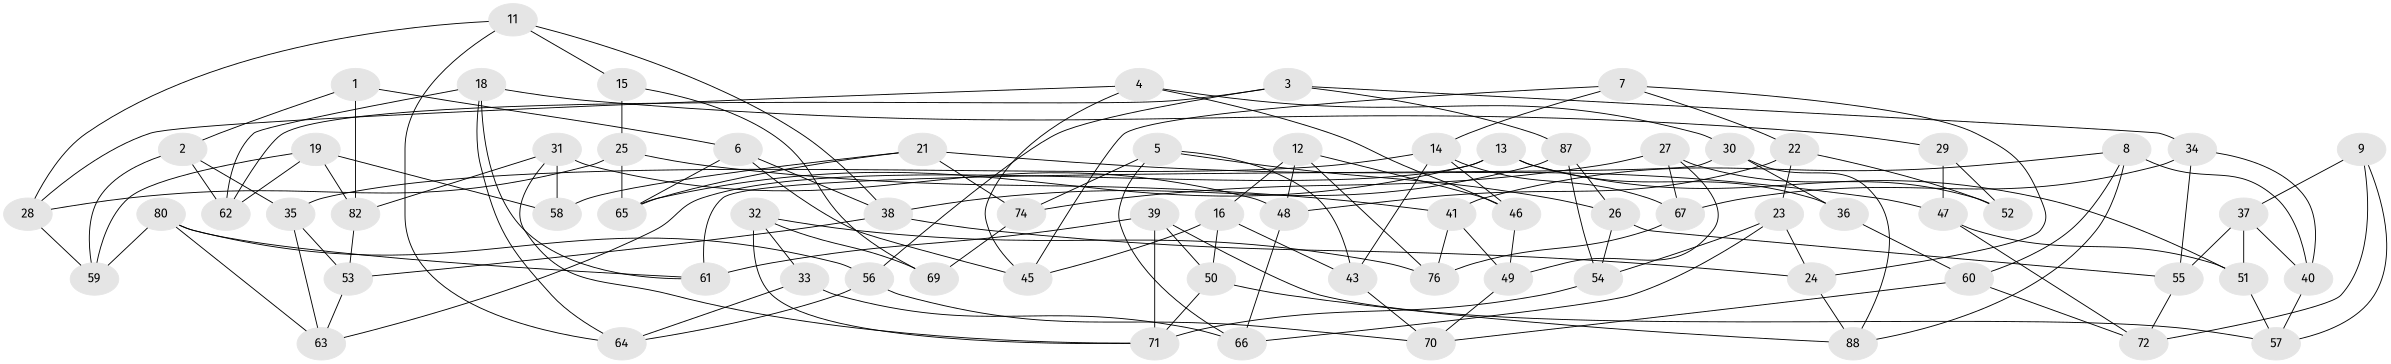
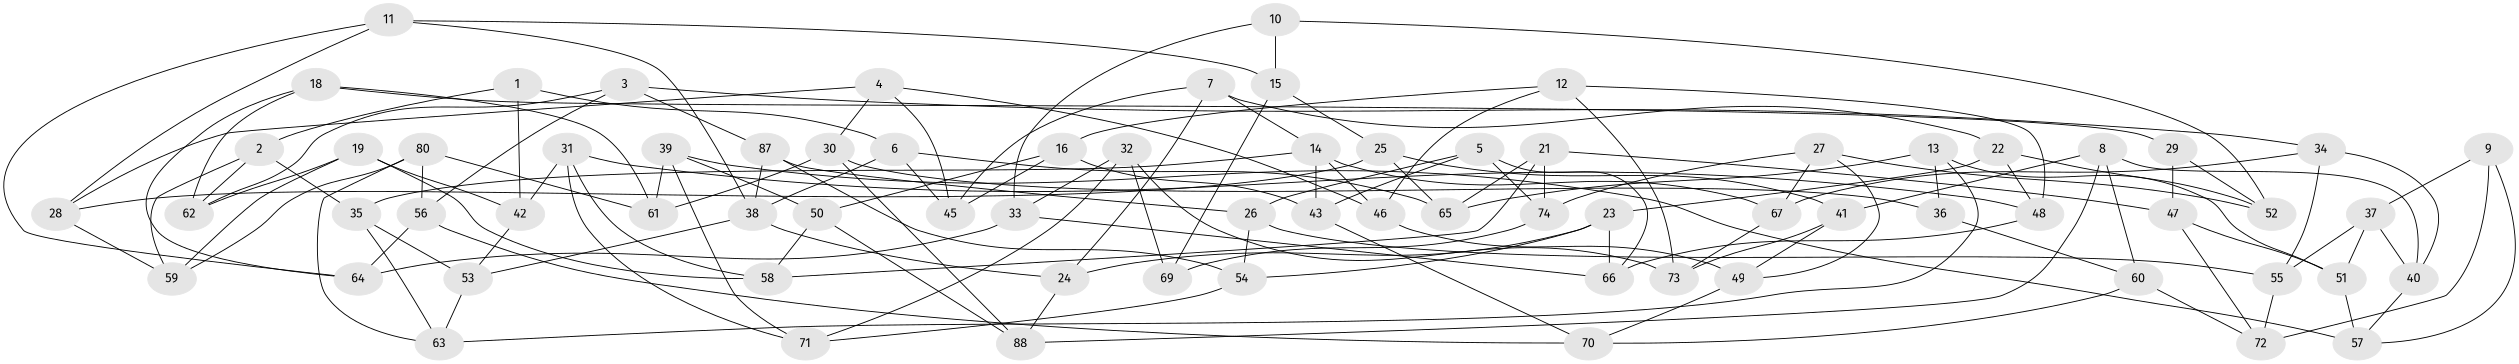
none -> (1275, 20)
(355, 214) -> (520, 214)
(1435, 279) -> (1674, 279)
(1182, 312) -> (793, 247)
